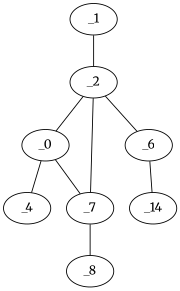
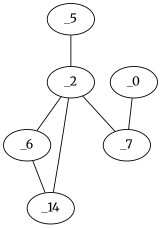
(94, 19) -> (71, 19)
(70, 114) -> (61, 145)
(27, 208) -> none
(90, 271) -> none
